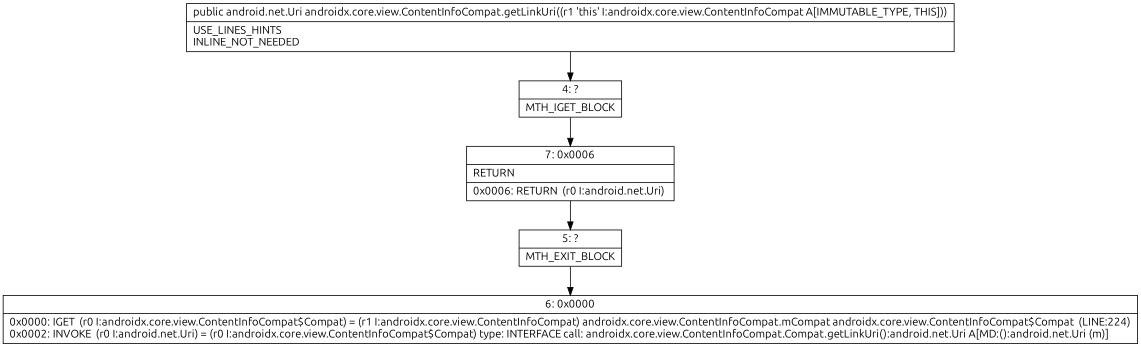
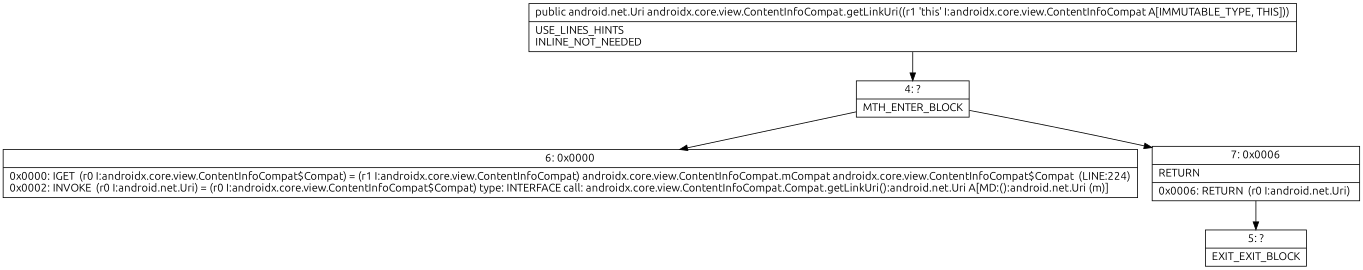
(570, 108) -> (913, 108)
(570, 257) -> (1256, 257)
(570, 277) -> (772, 130)
